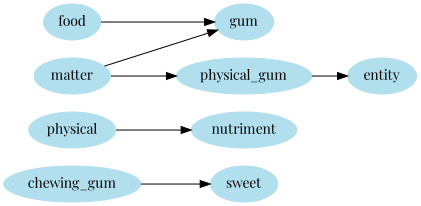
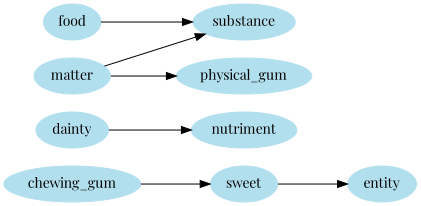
(244, 22) -> (244, 22)
(325, 76) -> (308, 184)
(72, 130) -> (72, 130)
